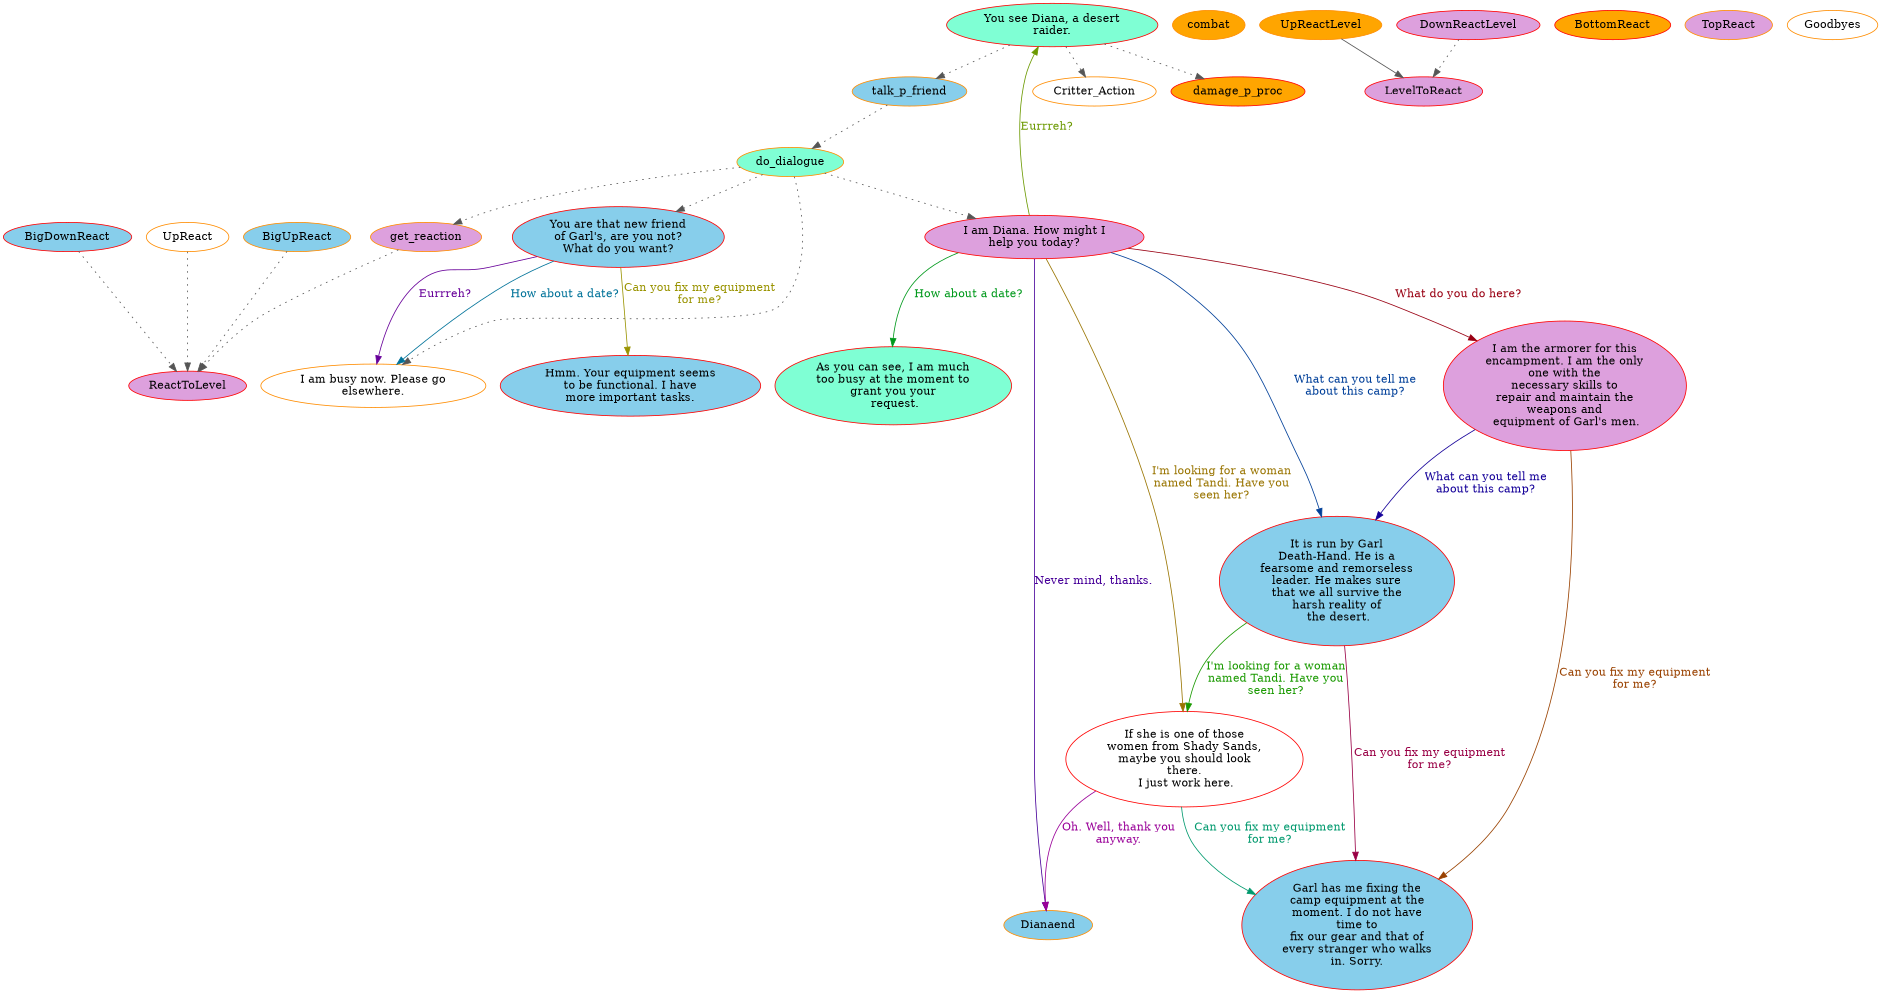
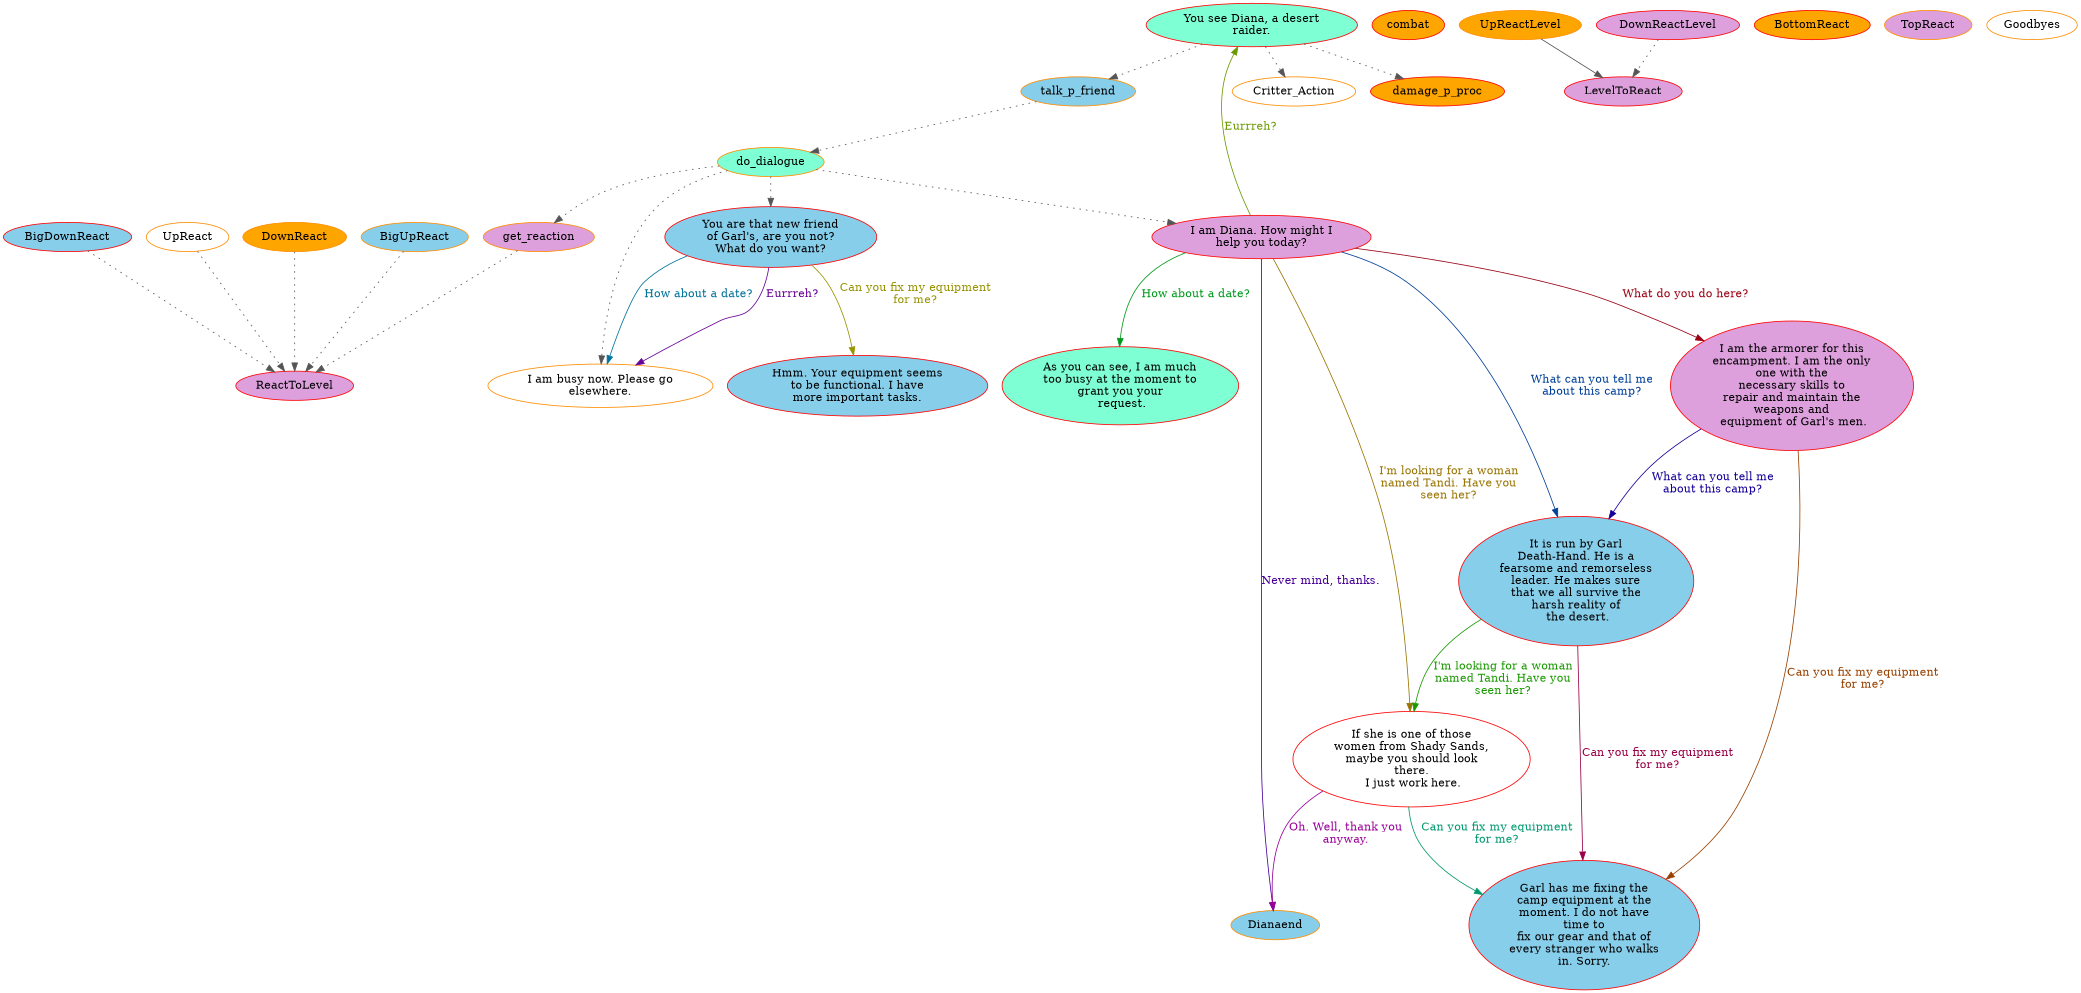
(1209, 25) -> (1408, 25)
none -> (295, 237)
